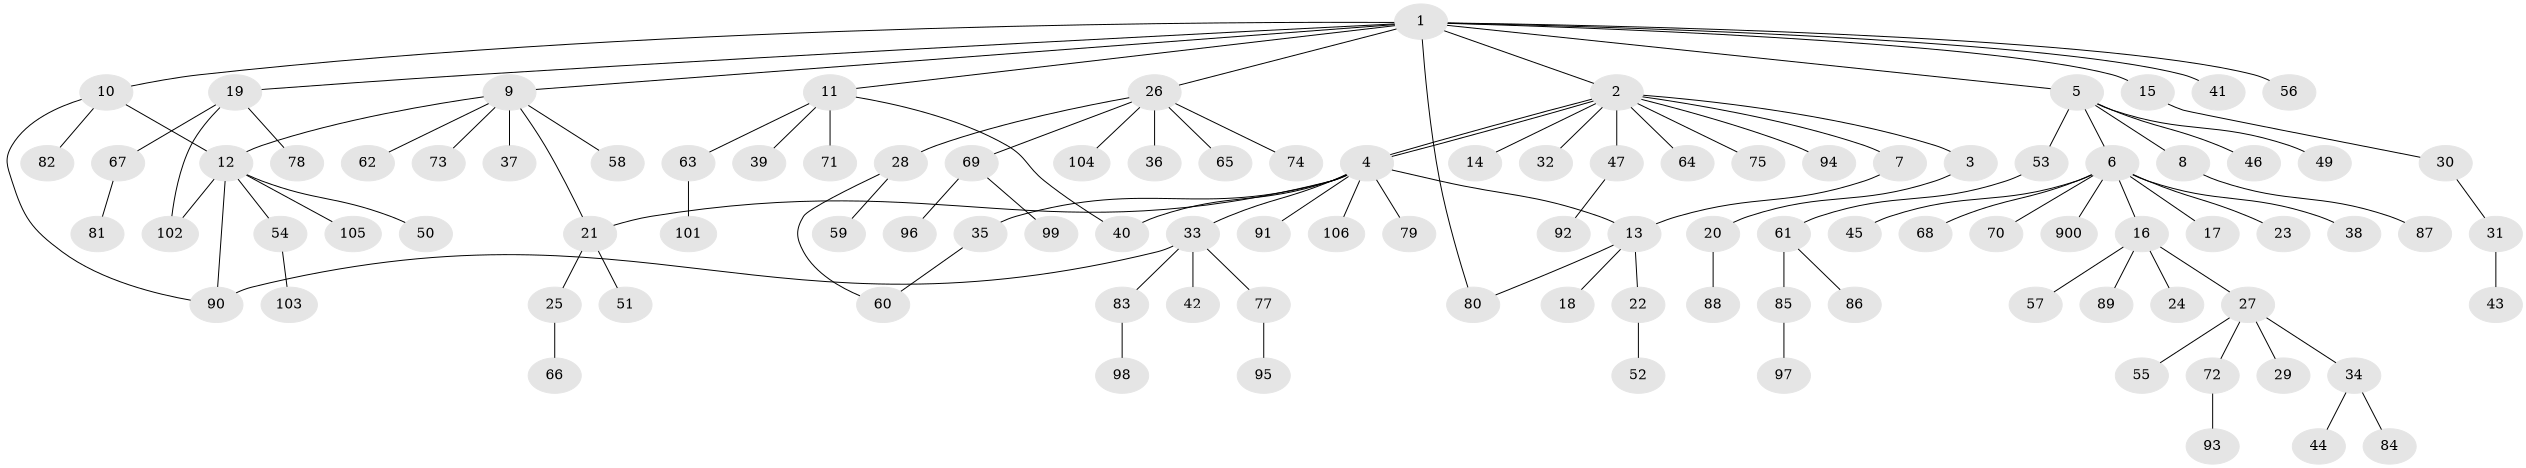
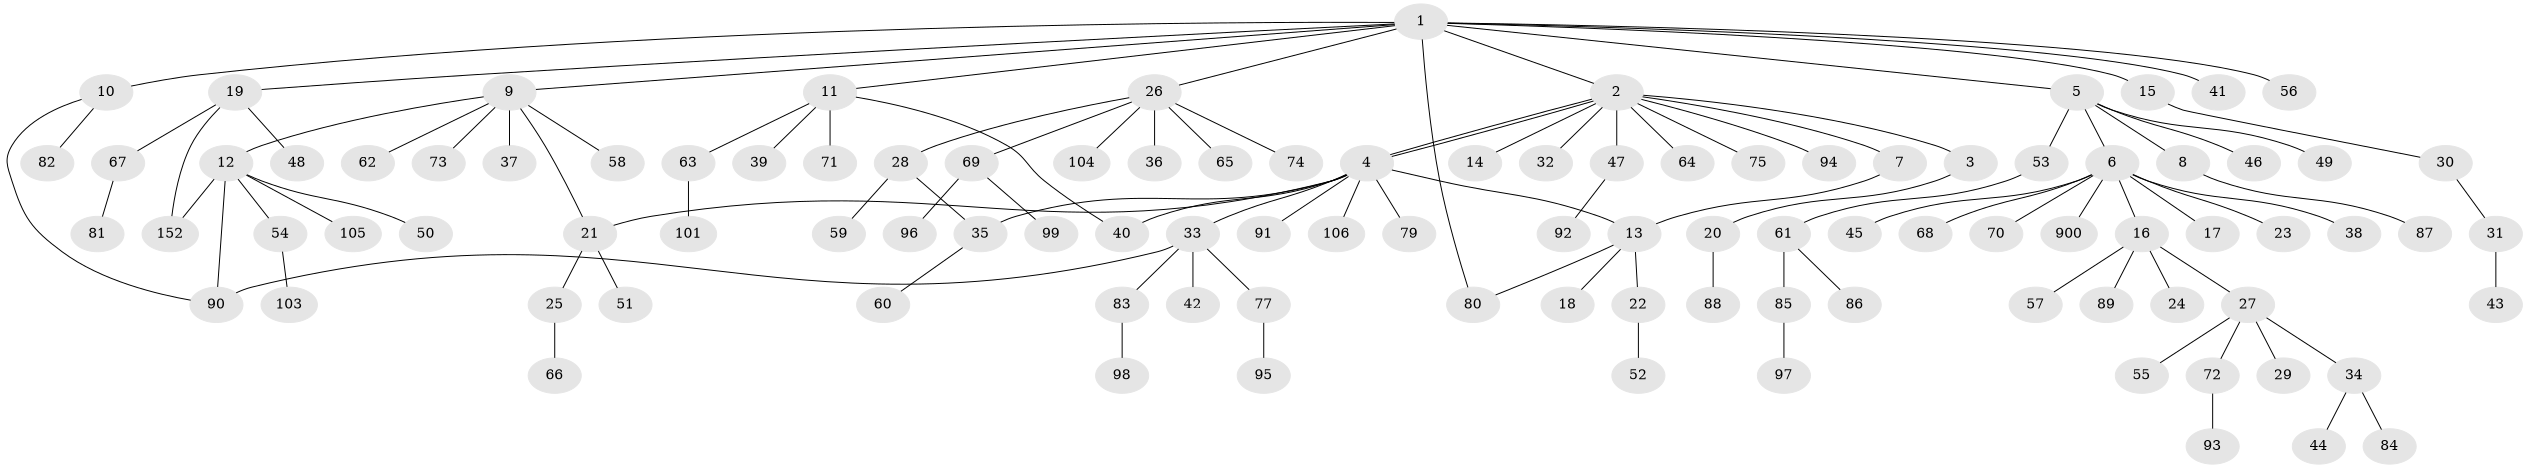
(164, 127) -> none
(297, 163) -> (297, 163)
(799, 227) -> (936, 194)
(170, 234) -> (170, 234)
